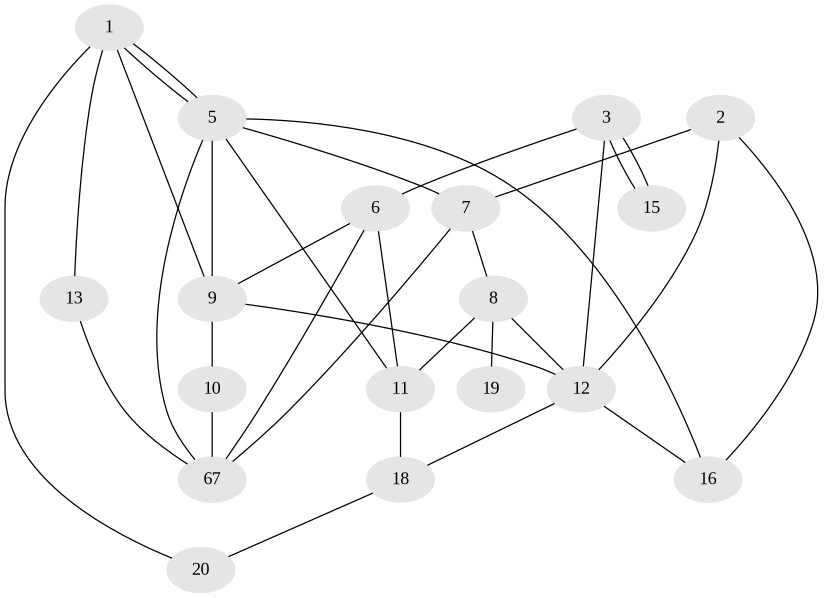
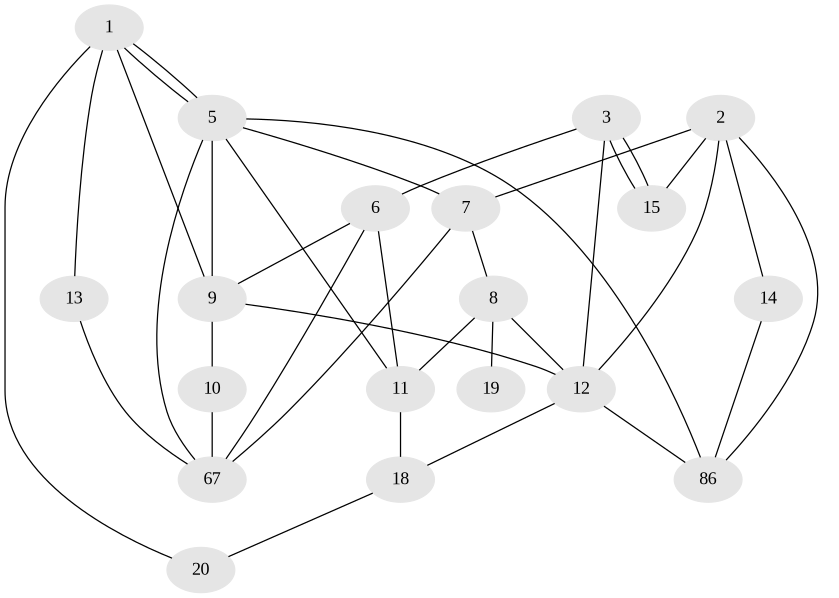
none -> (686, 163)
none -> (768, 299)
(708, 480) -> (708, 480)
